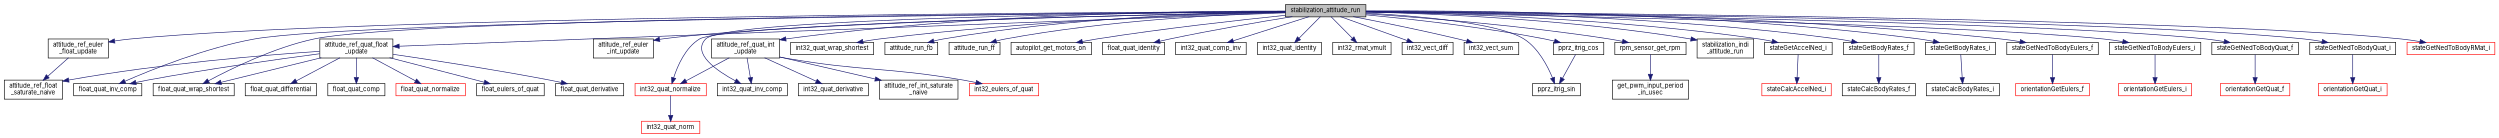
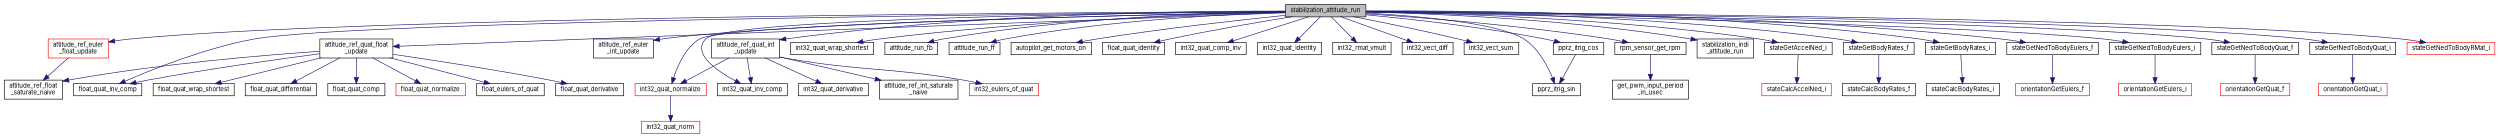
(742, 19) -> none
(78, 48) -> (78, 48)
